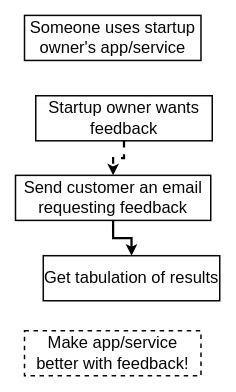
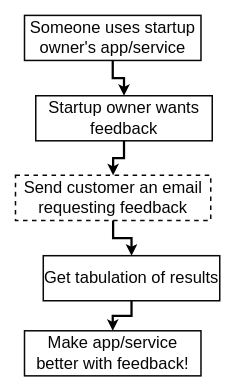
none -> (115, 78)
(120, 158) -> (120, 158)
(113, 198) -> (113, 198)
none -> (126, 315)
(113, 353) -> (113, 353)
